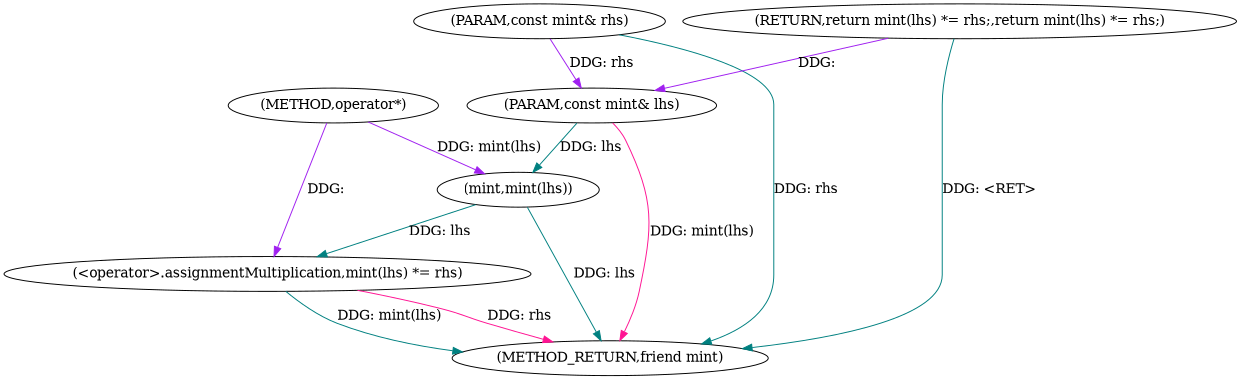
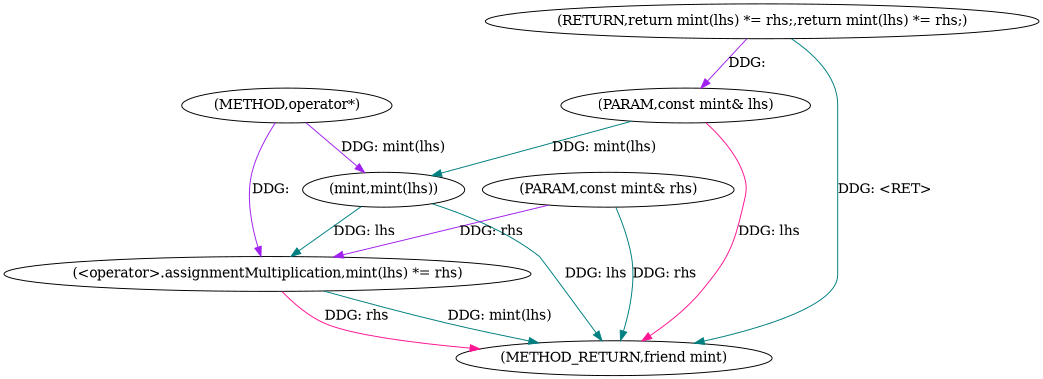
(563, 59) -> (446, 230)
(591, 148) -> (604, 148)
(702, 232) -> (769, 232)
